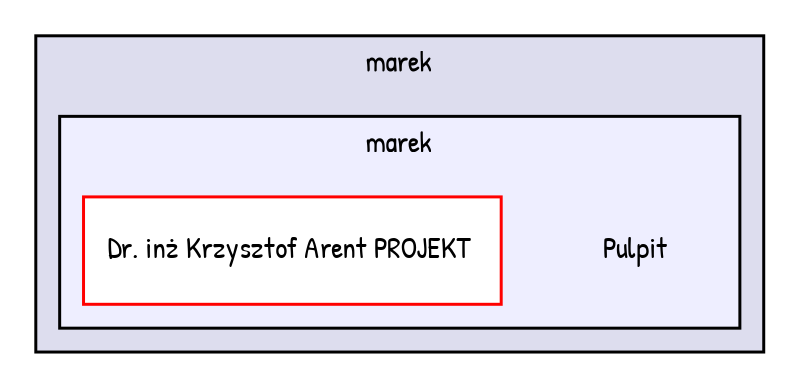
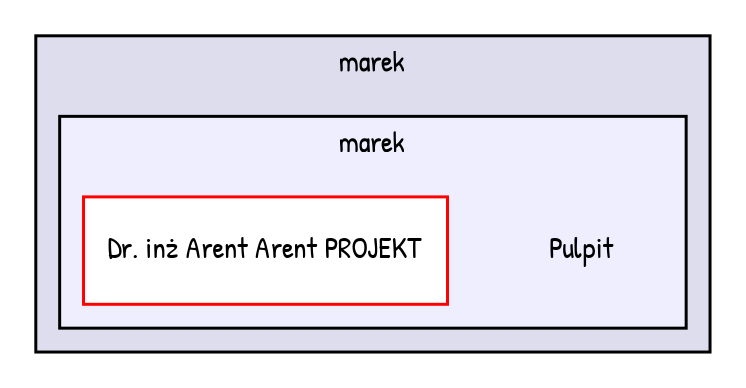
(292, 251) -> (266, 251)
